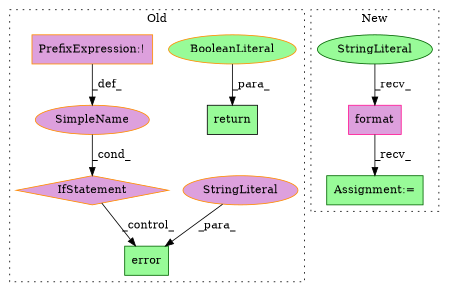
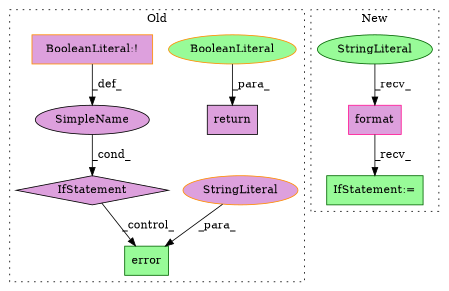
(92, 49) -> (92, 49)
(92, 120) -> (92, 120)
(232, 120) -> (232, 120)
(92, 190) -> (92, 190)
(375, 190) -> (375, 190)
